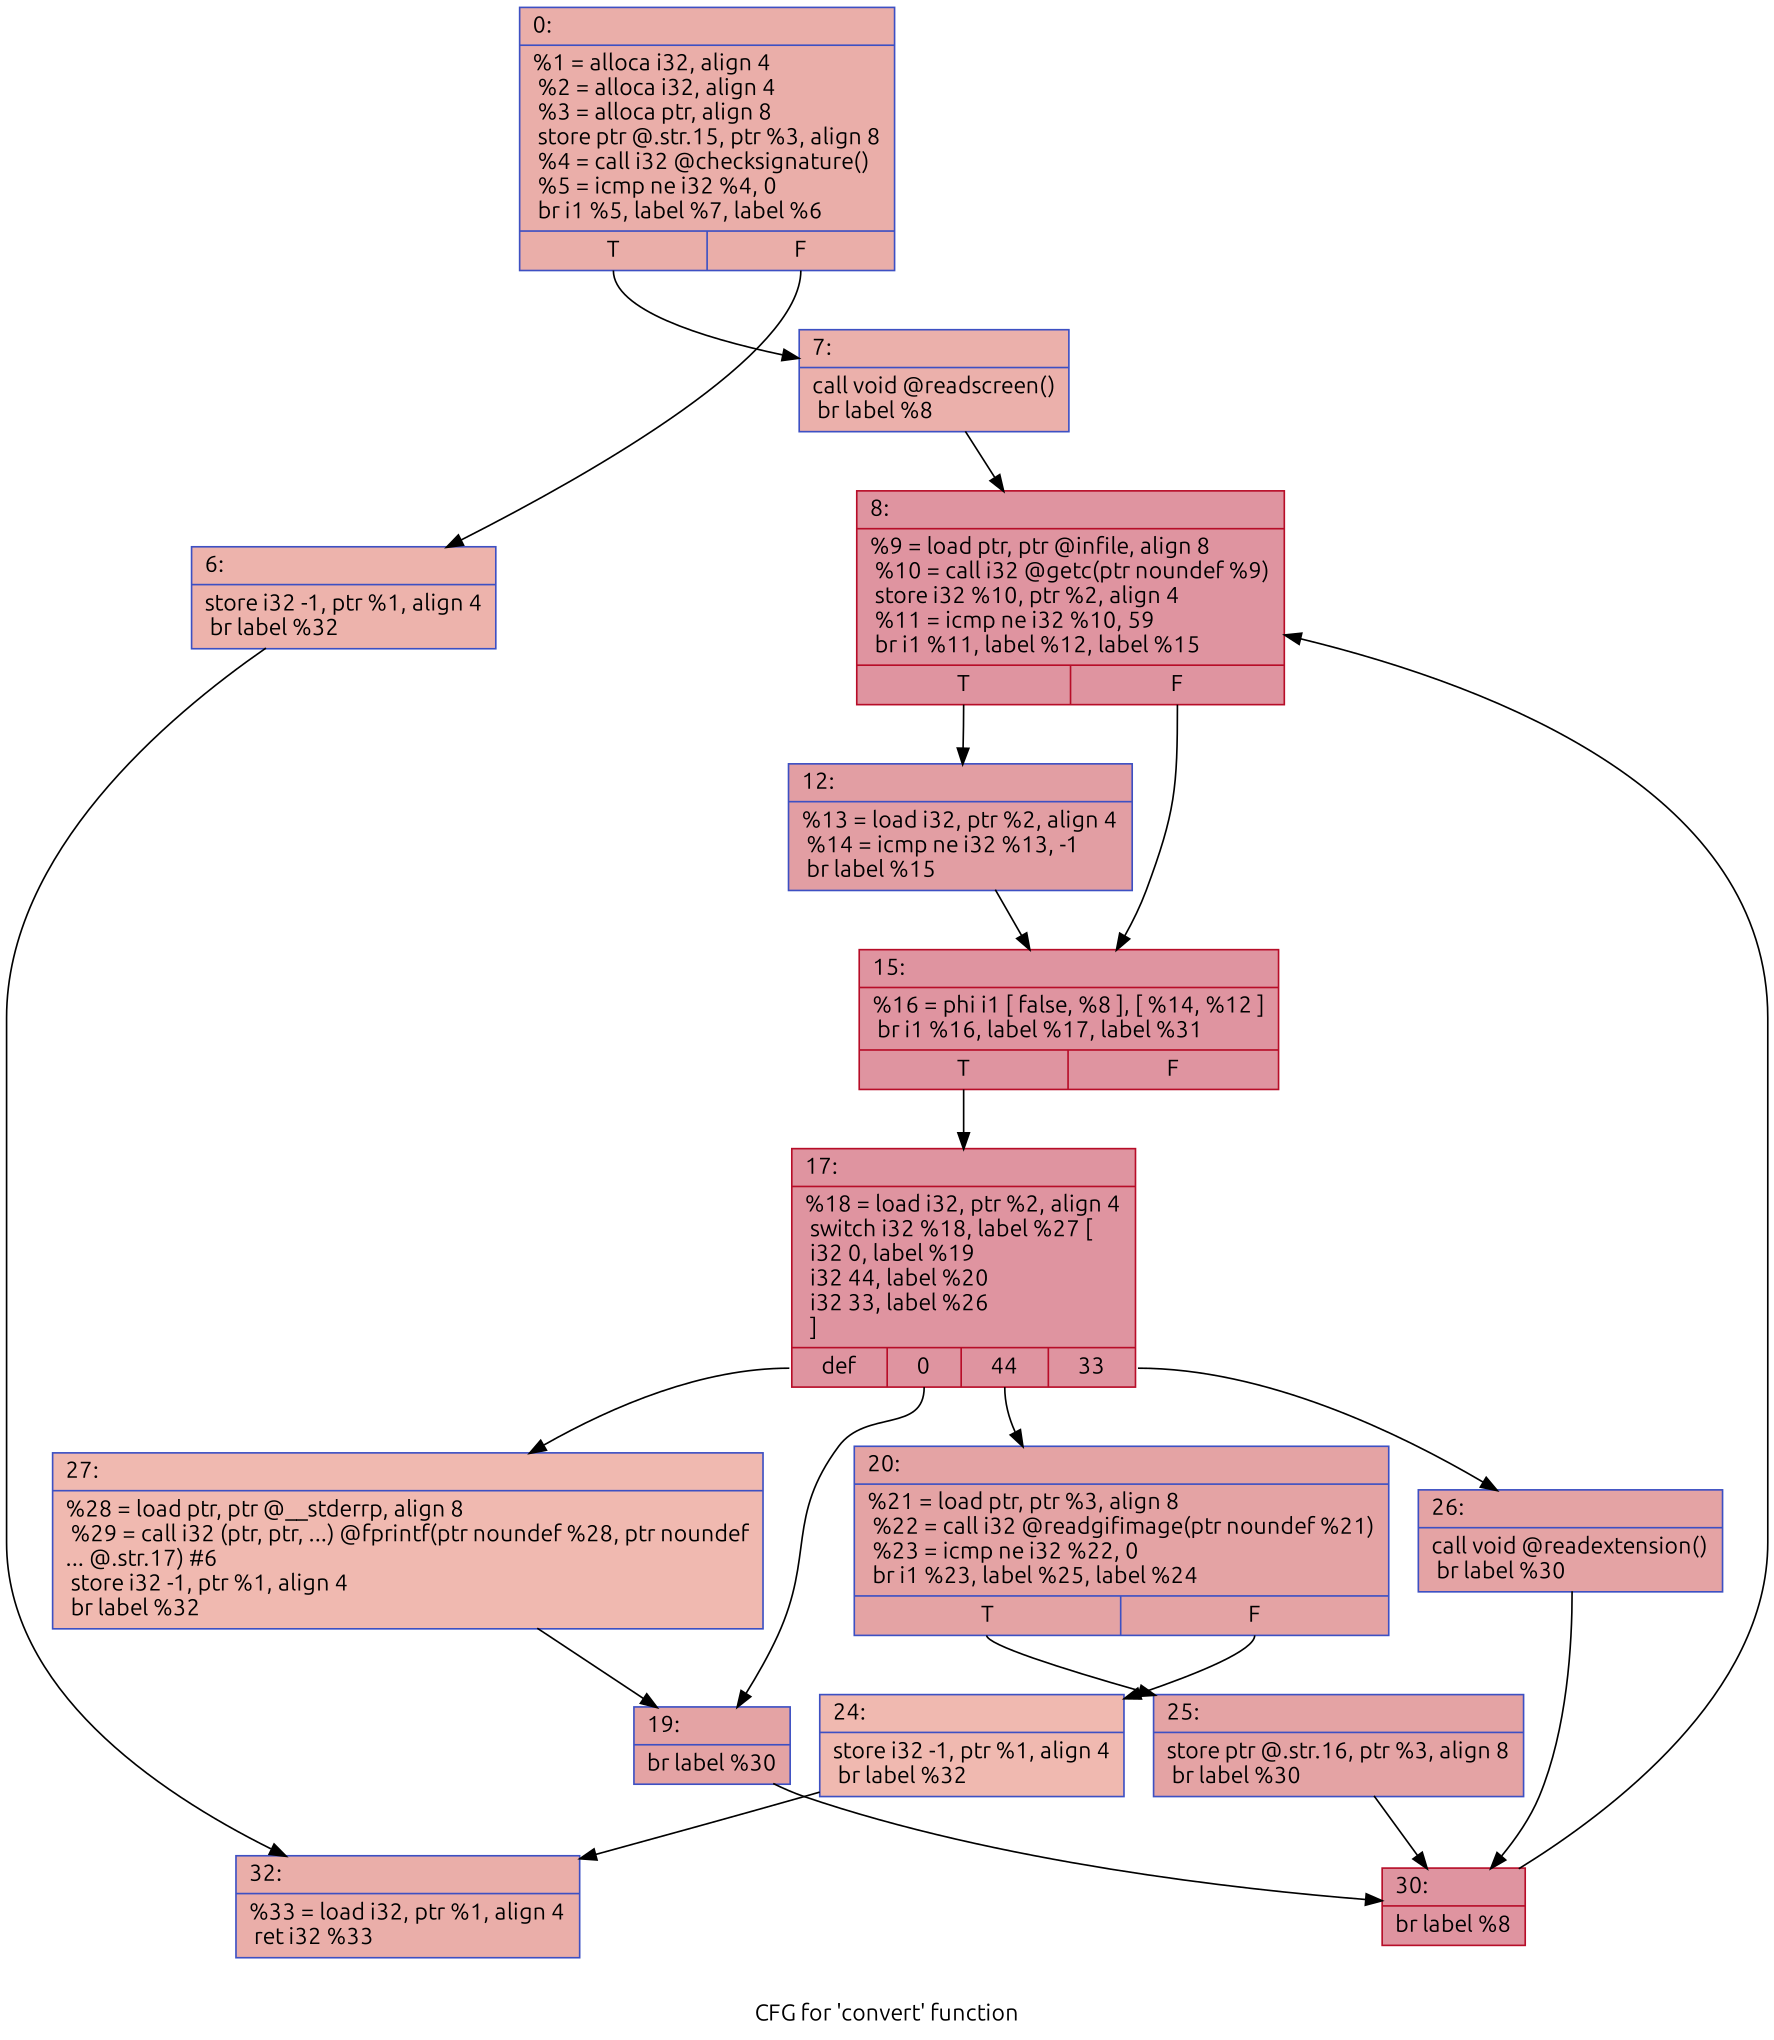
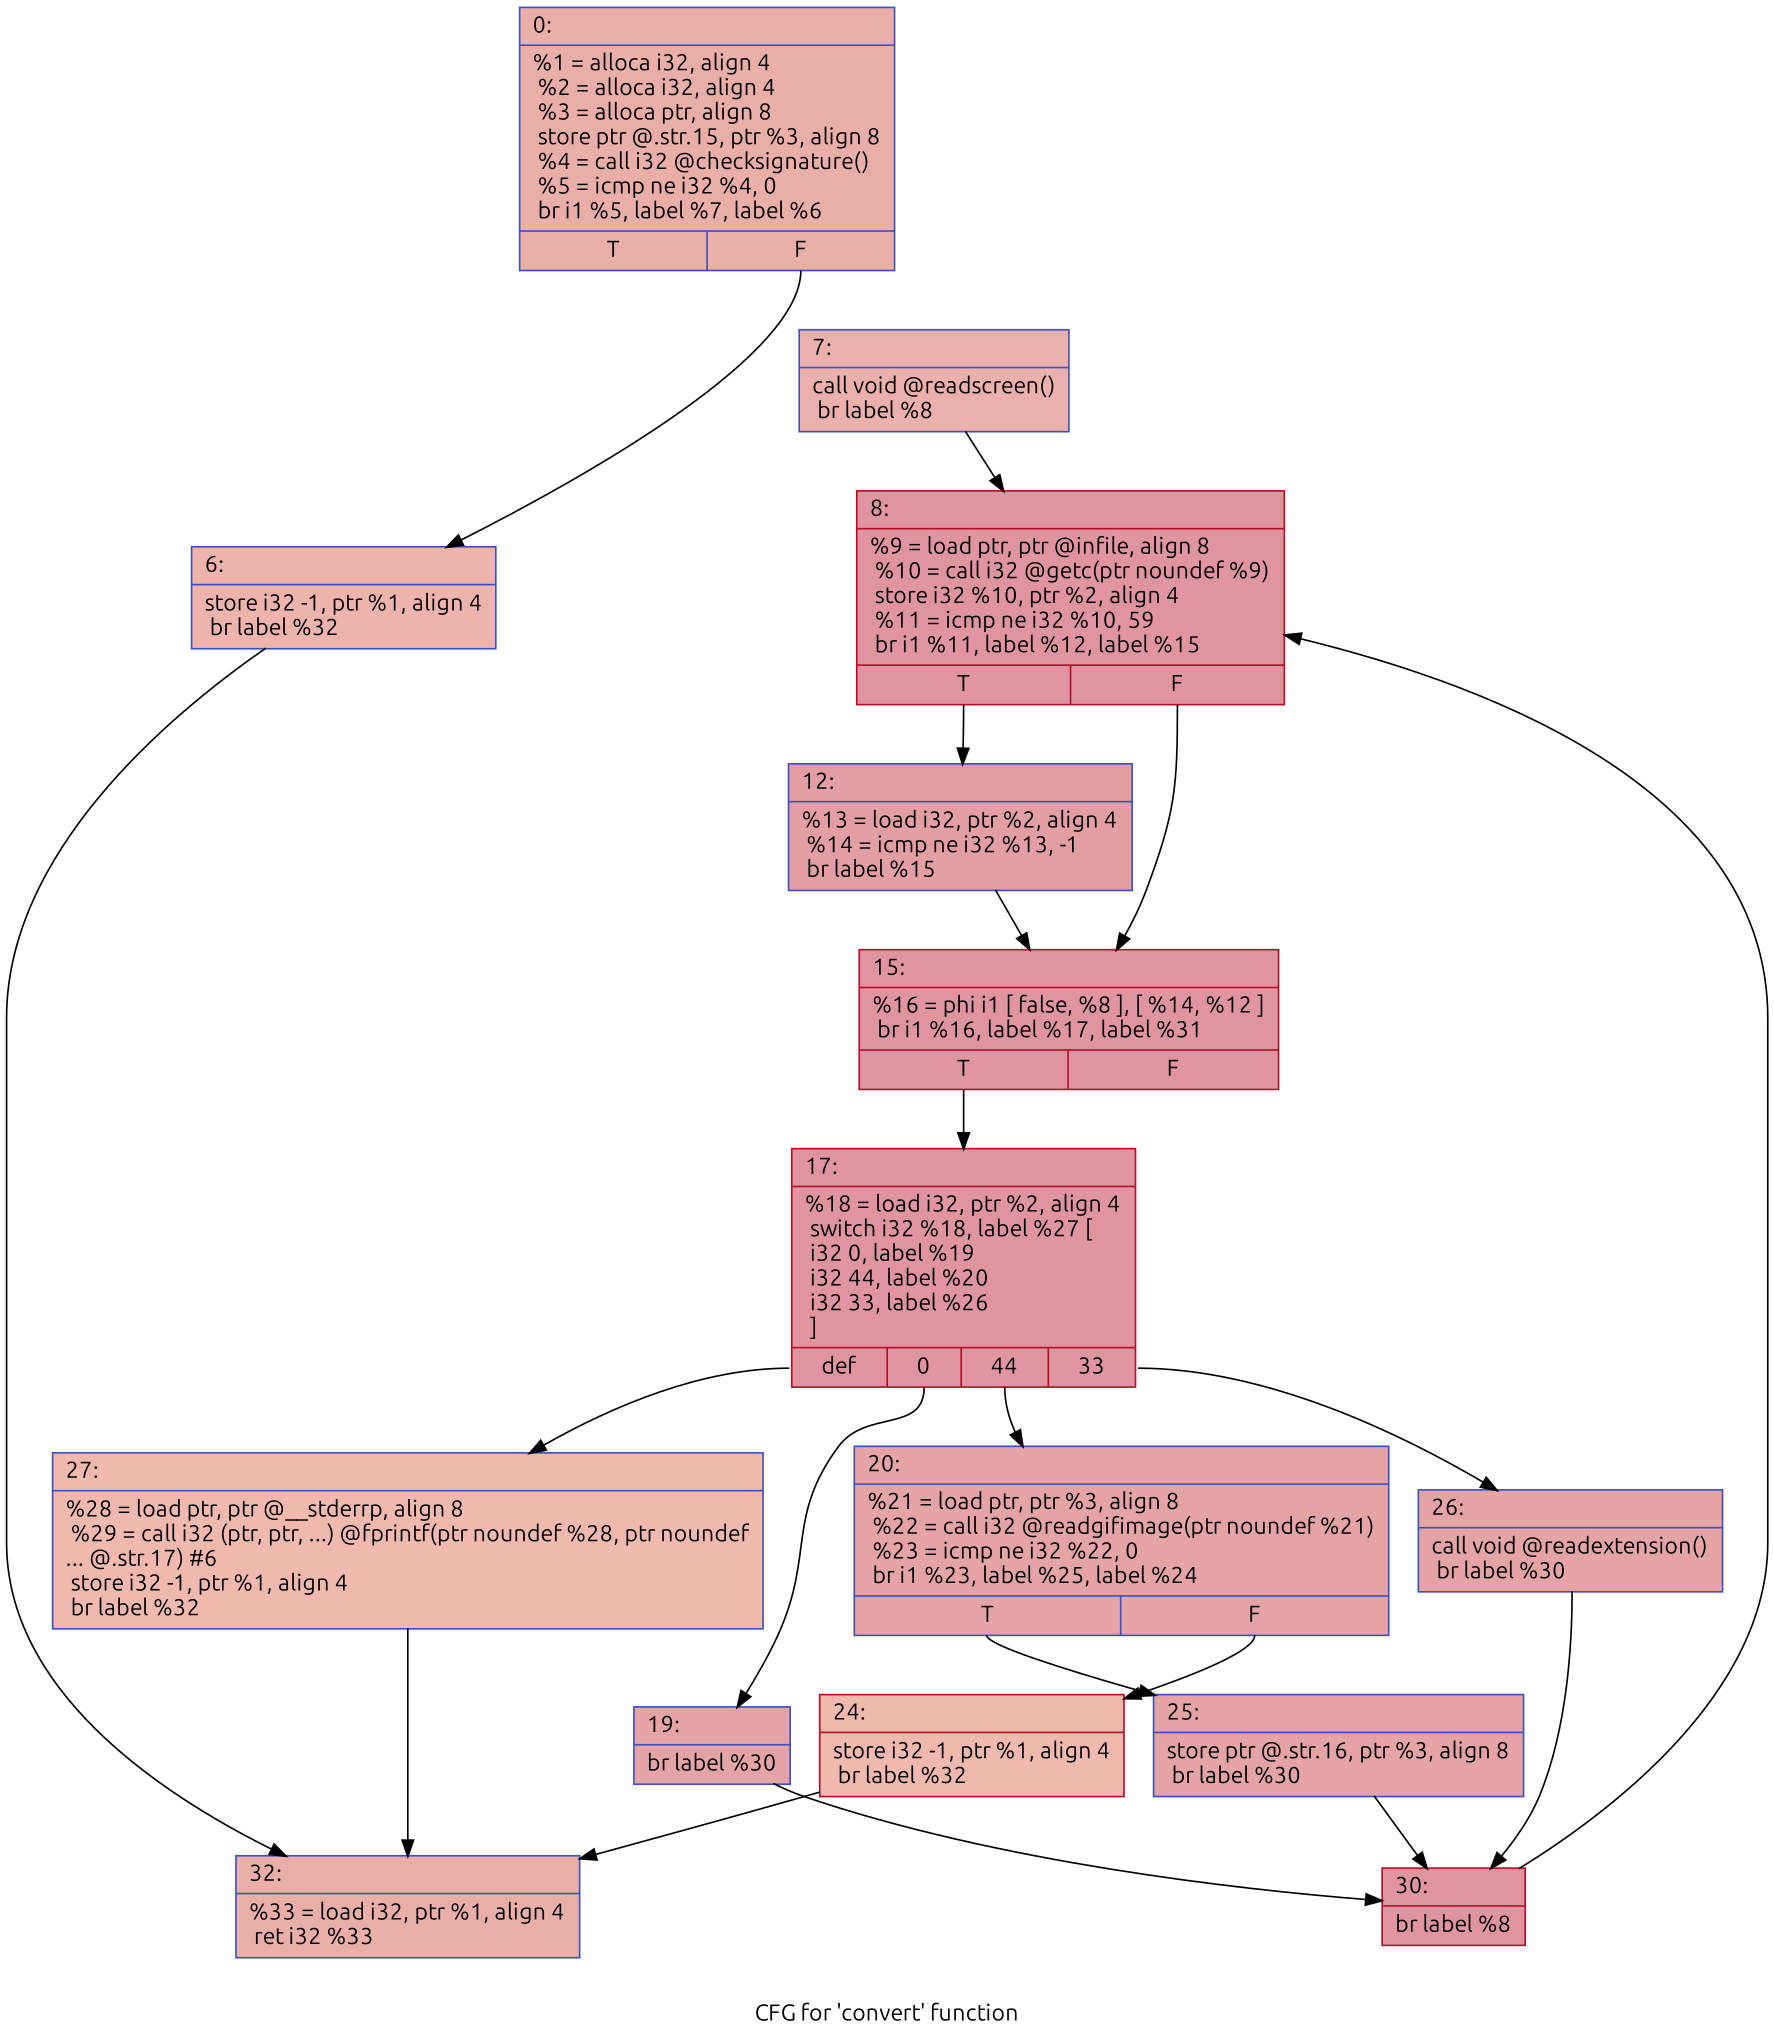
(687, 329) -> none
(590, 1663) -> (408, 1734)
(972, 1746) -> (972, 1746)
